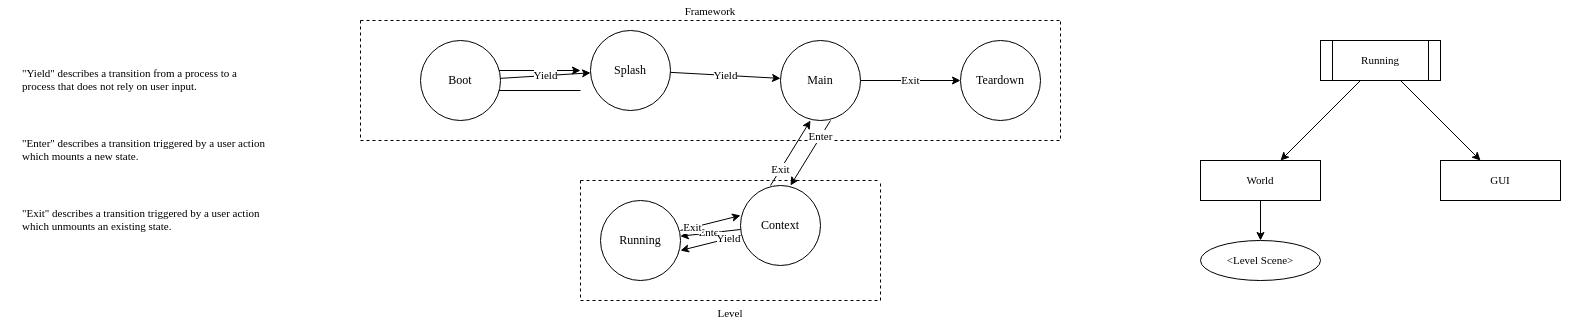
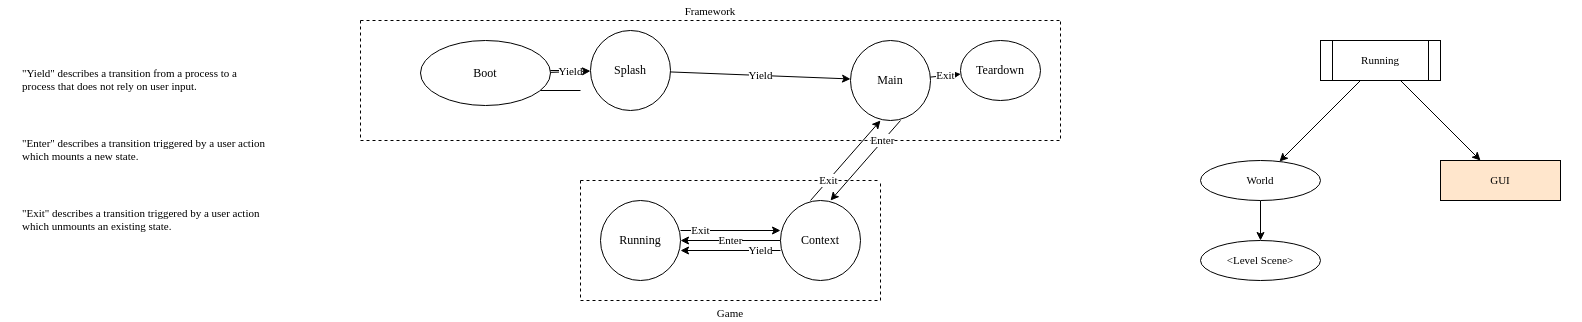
(461, 81) -> (486, 73)
(821, 81) -> (891, 81)
(1001, 81) -> (1001, 71)
(1261, 181) -> (1261, 181)
(1501, 181) -> (1501, 181)
(781, 226) -> (821, 241)
(730, 313) -> (730, 313)
